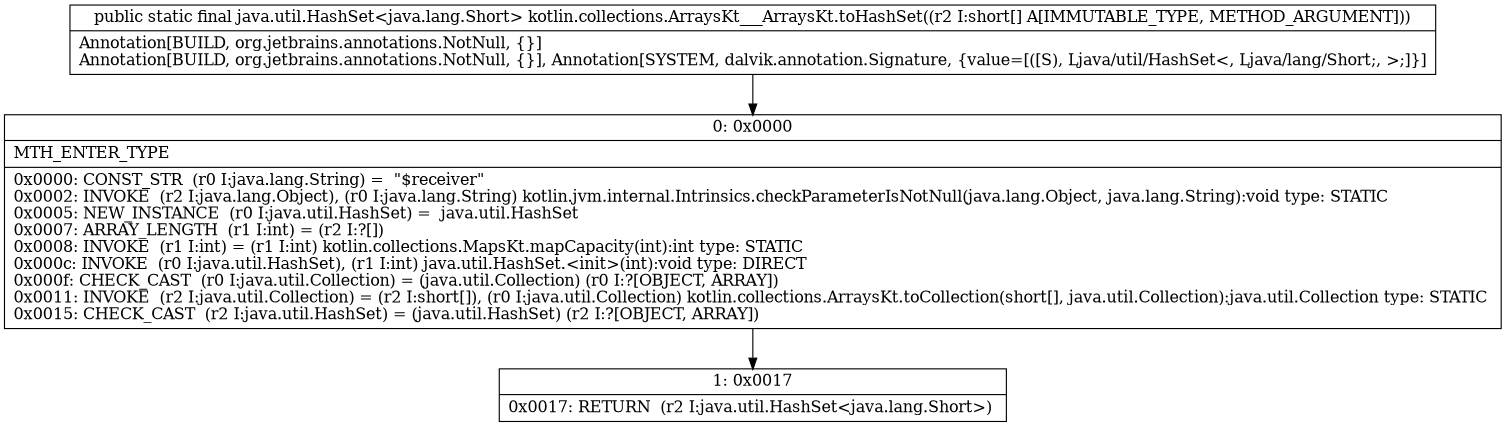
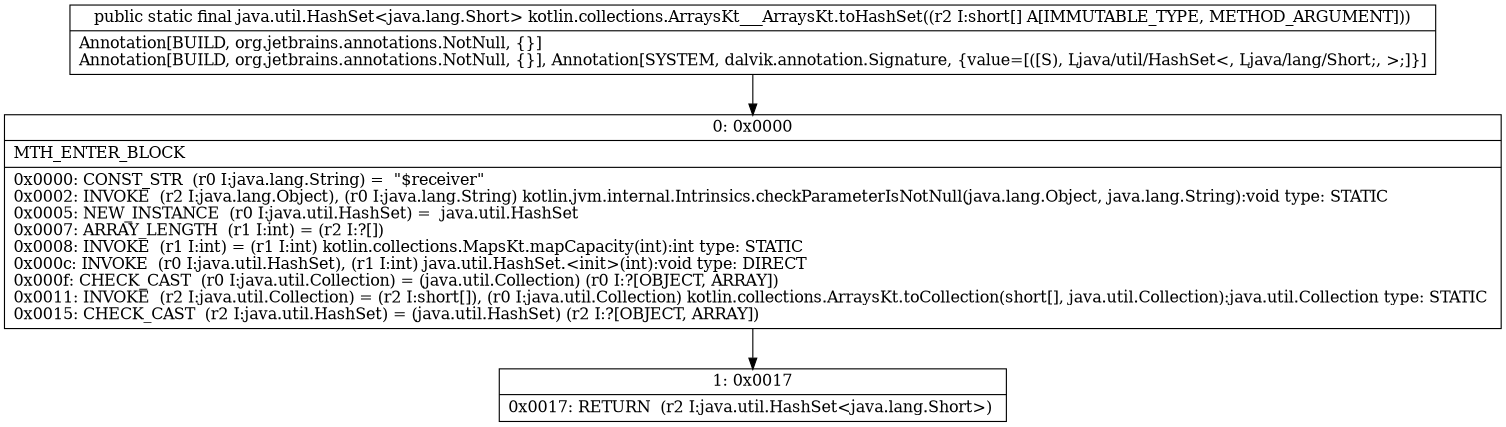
(92, 153) -> (100, 153)
